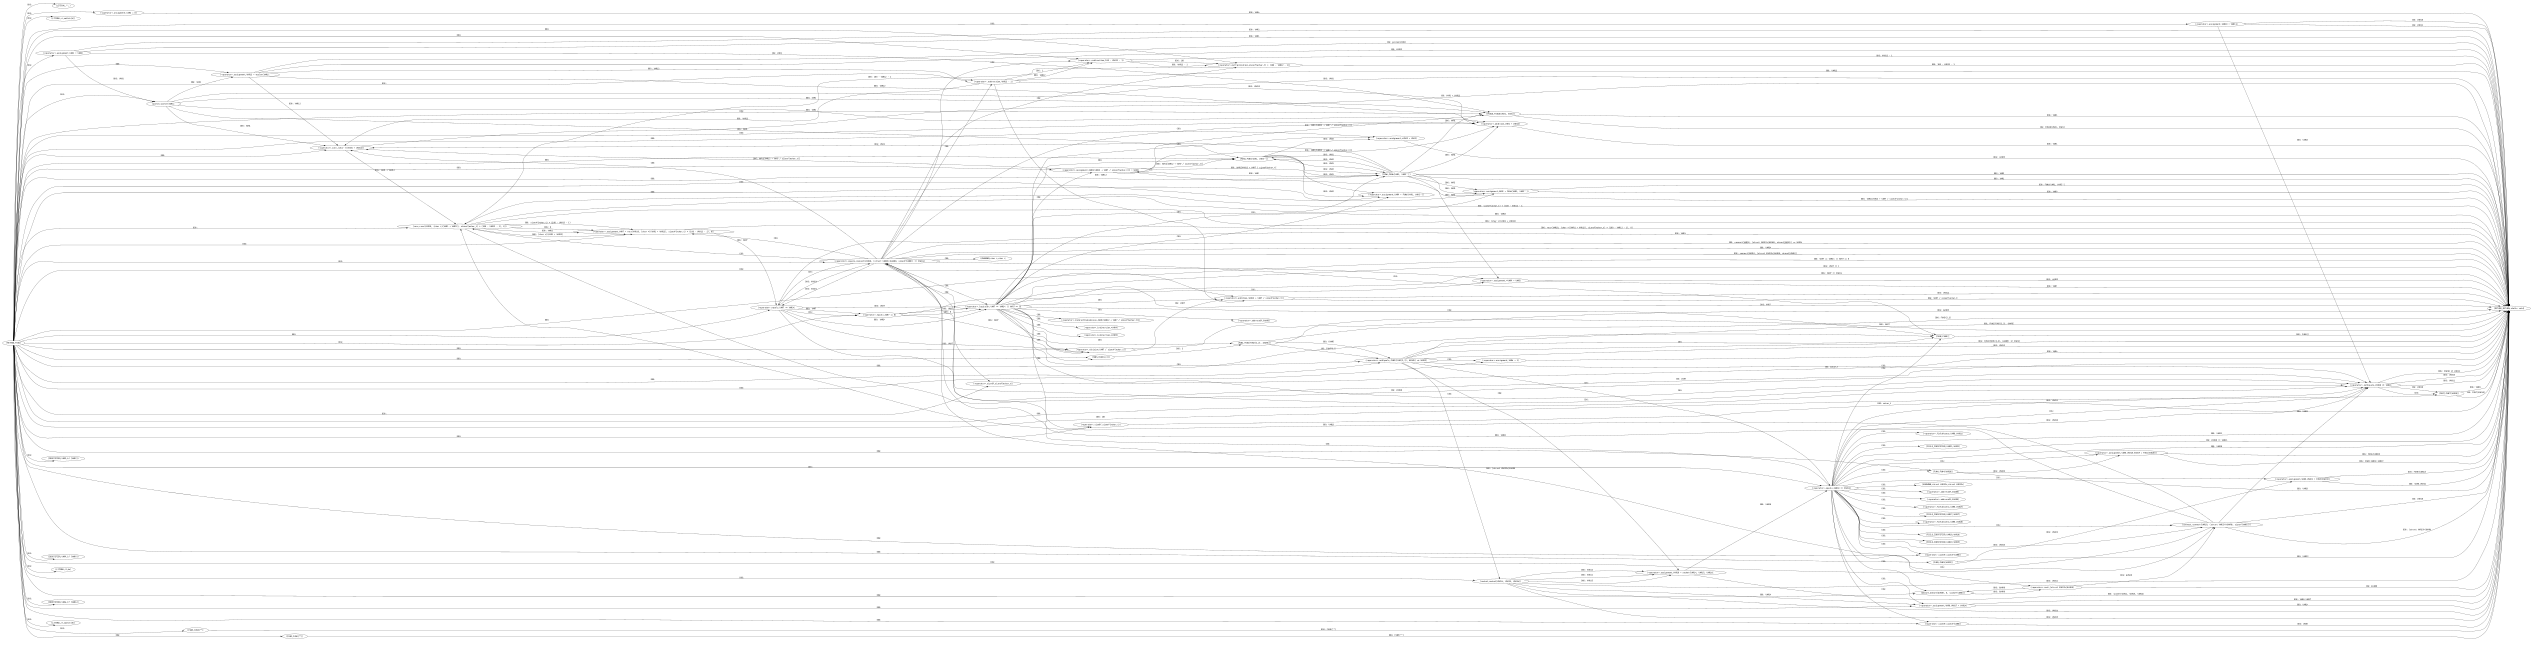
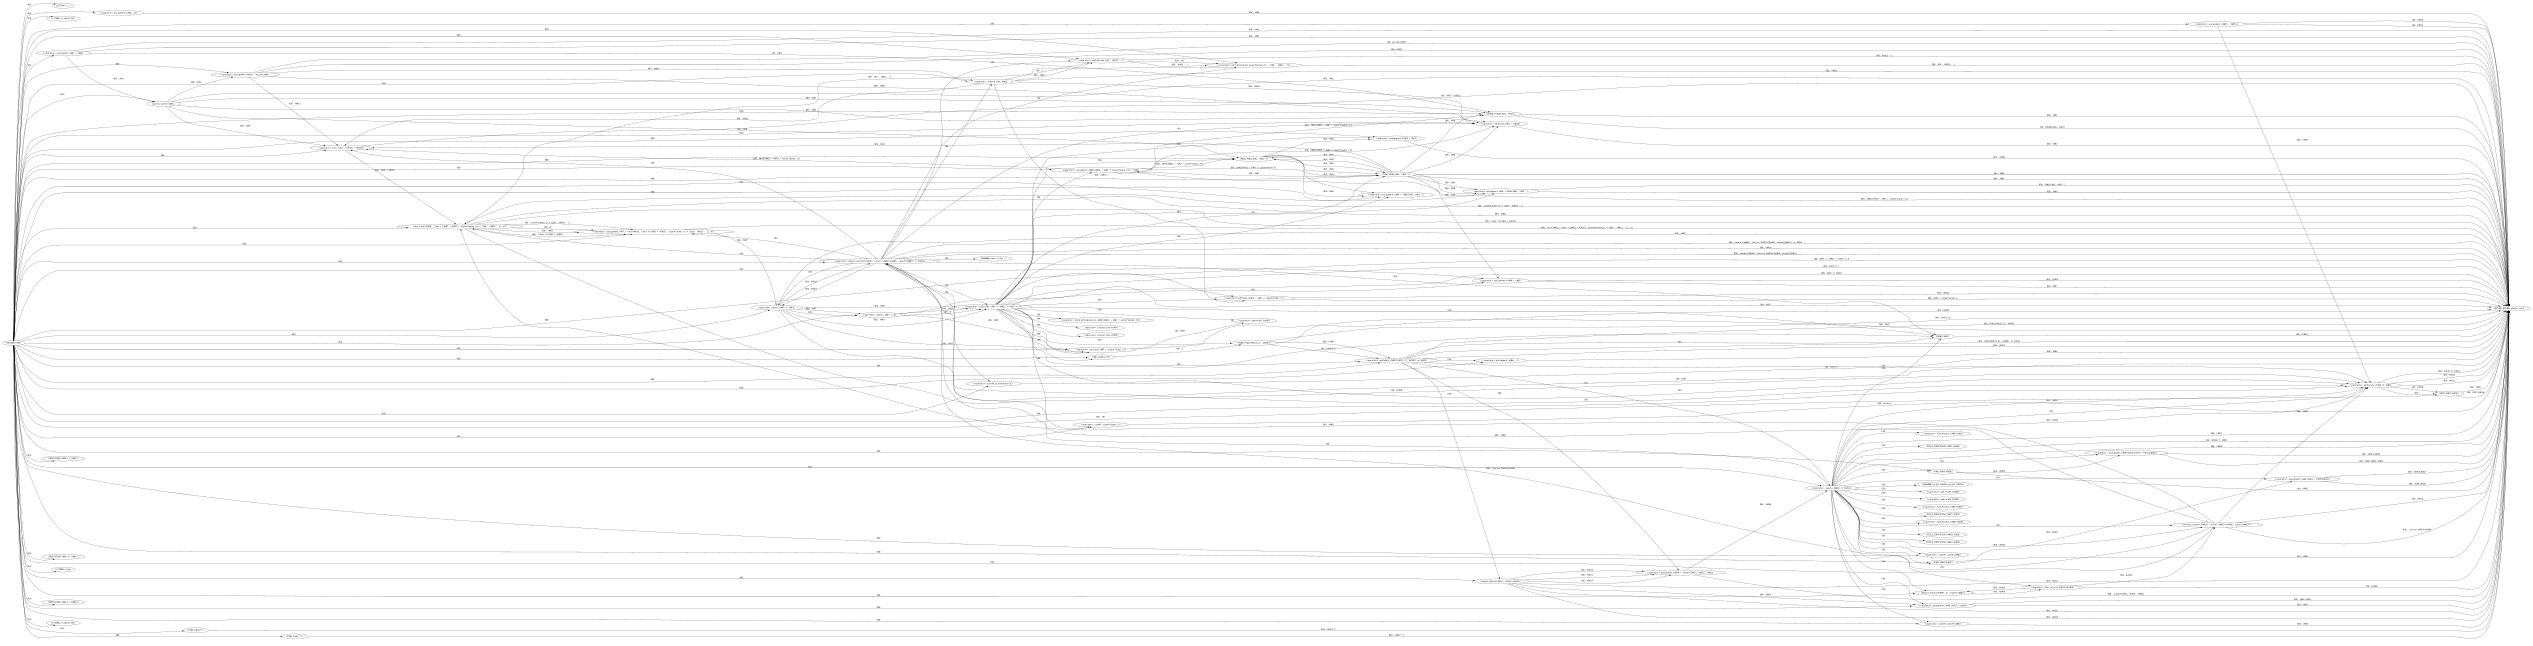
(1168, 319) -> (1188, 335)
none -> (1862, 551)
